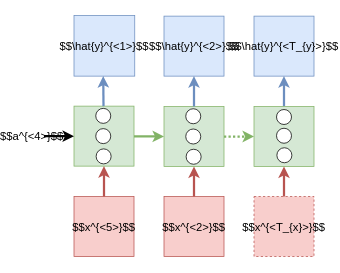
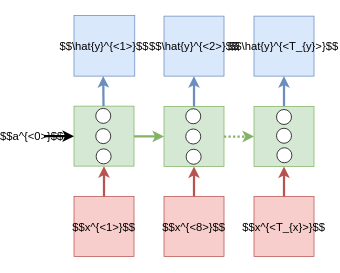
(32, 136) -> (32, 136)
(104, 227) -> (104, 227)
(194, 227) -> (194, 227)
(284, 227) -> (284, 227)
